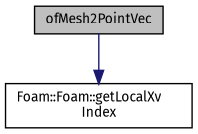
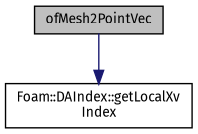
(99, 106) -> (99, 106)
